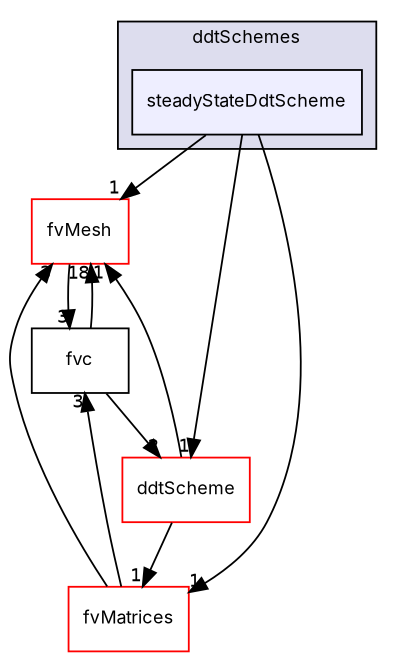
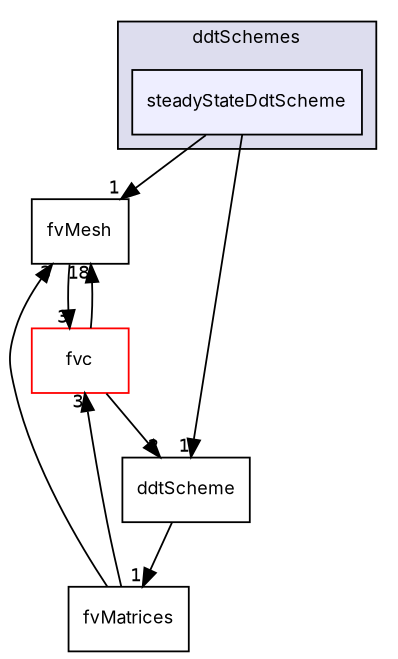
(80, 231) -> (80, 231)
(80, 361) -> (80, 361)
(159, 364) -> none
(300, 372) -> none
(186, 490) -> (186, 490)
(129, 619) -> (129, 619)
